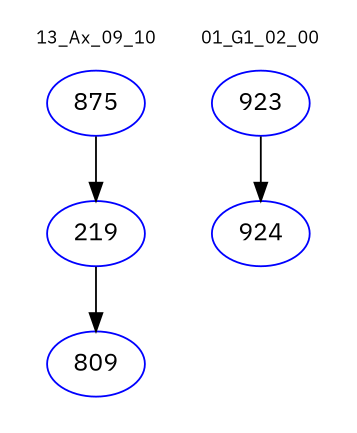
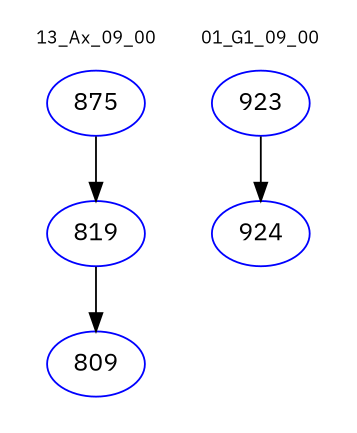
(97, 39) -> (97, 39)
(261, 39) -> (261, 39)
(96, 234) -> (96, 234)
